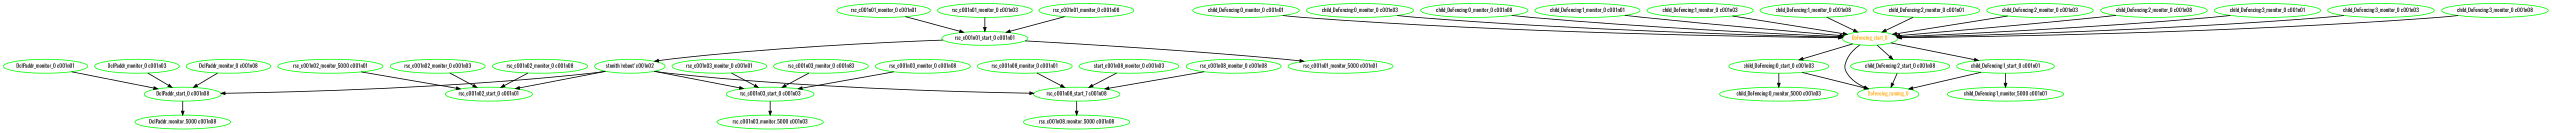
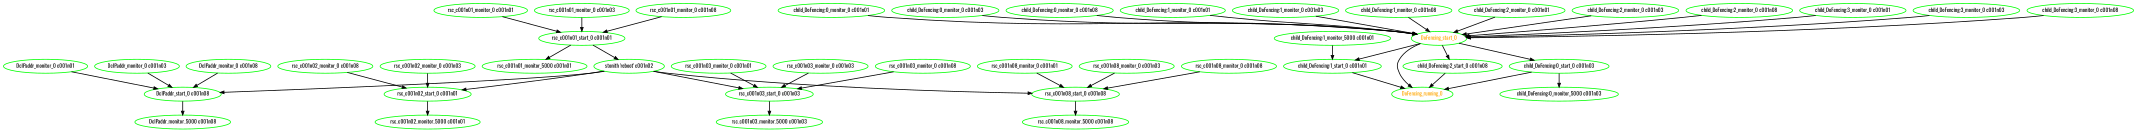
(821, 66) -> (821, 66)
(1129, 66) -> (1127, 66)
(2006, 78) -> (1332, 50)
(409, 80) -> (428, 106)
(1077, 94) -> (1076, 94)
